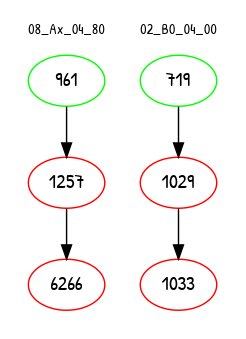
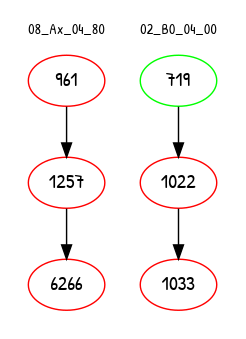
(67, 81) -> (67, 81)
(178, 183) -> (178, 183)
